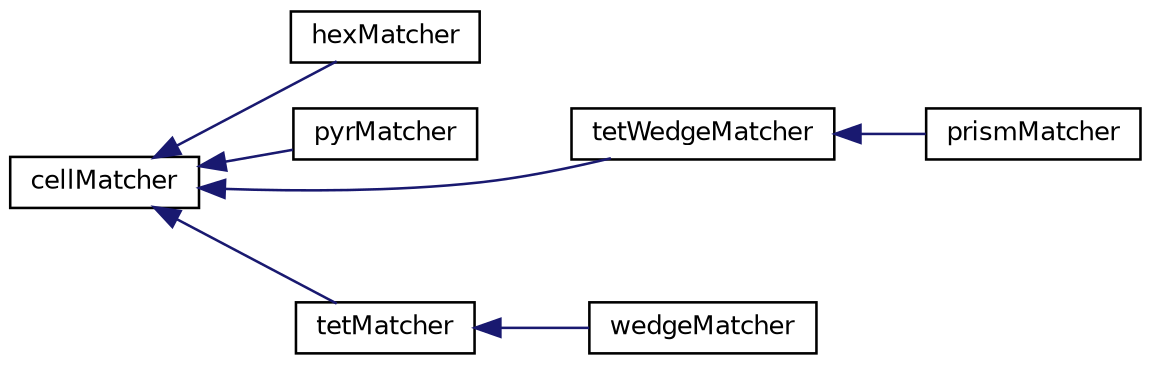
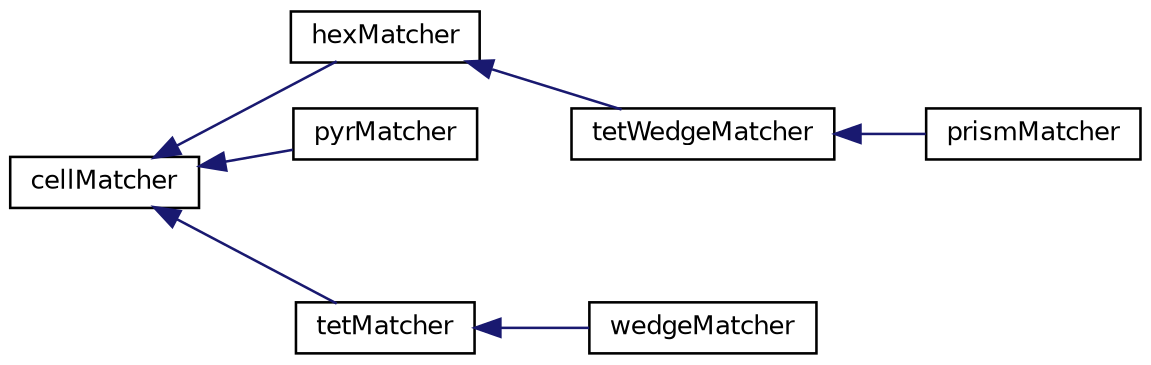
(419, 187) -> (557, 89)
